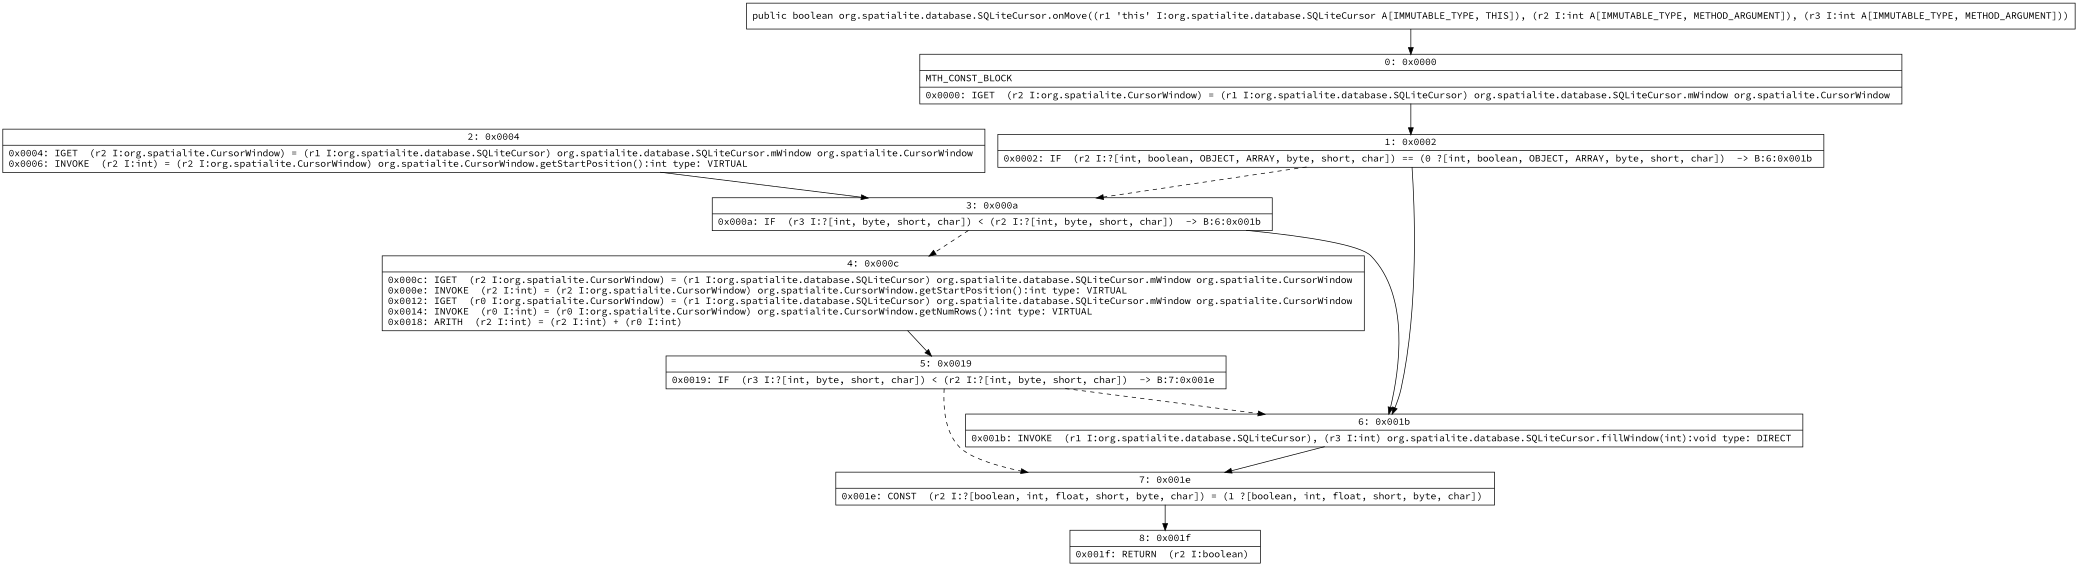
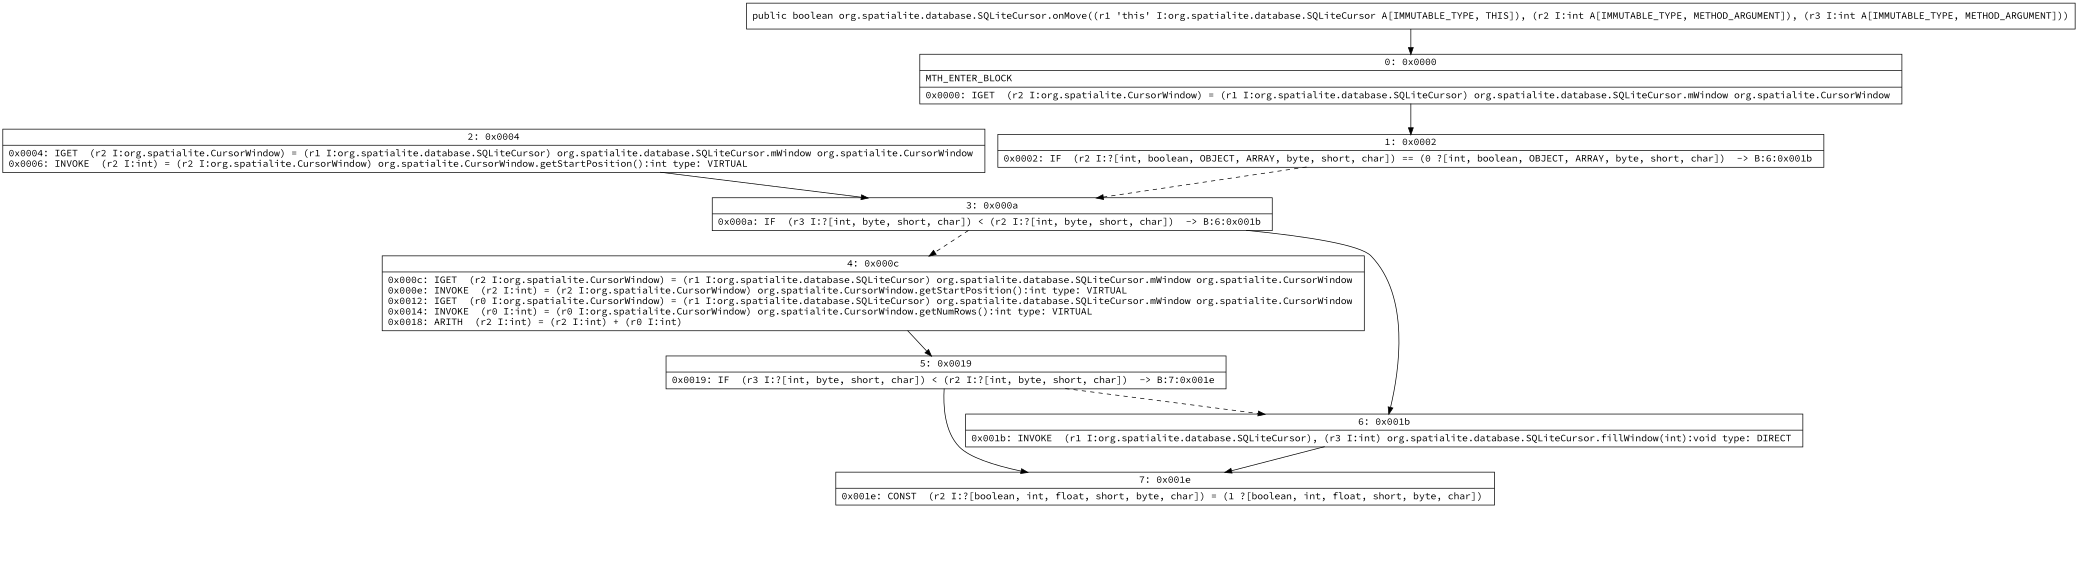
(969, 78) -> (969, 78)
(1413, 288) -> none
(961, 449) -> (961, 449)
(1165, 547) -> none
